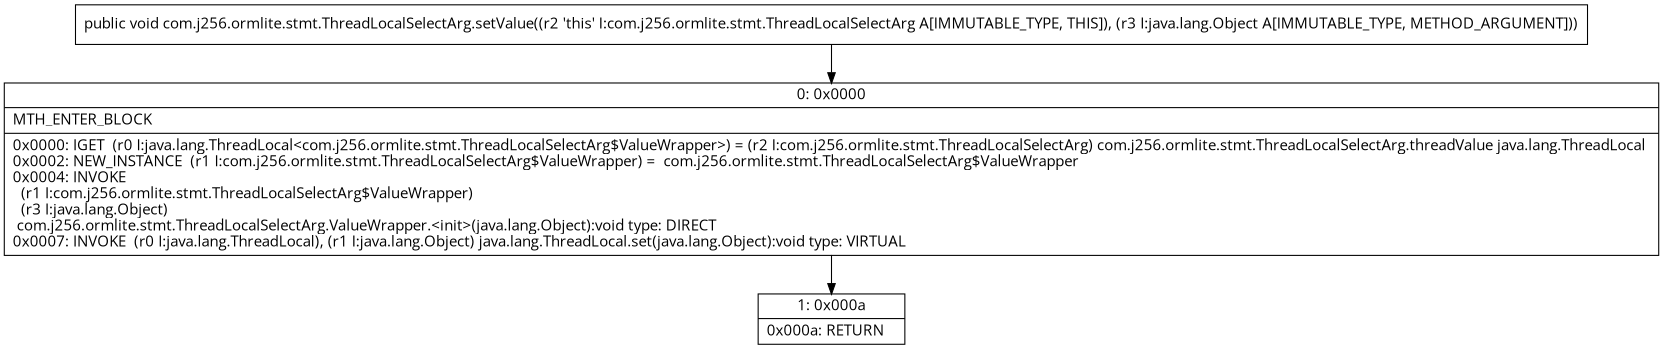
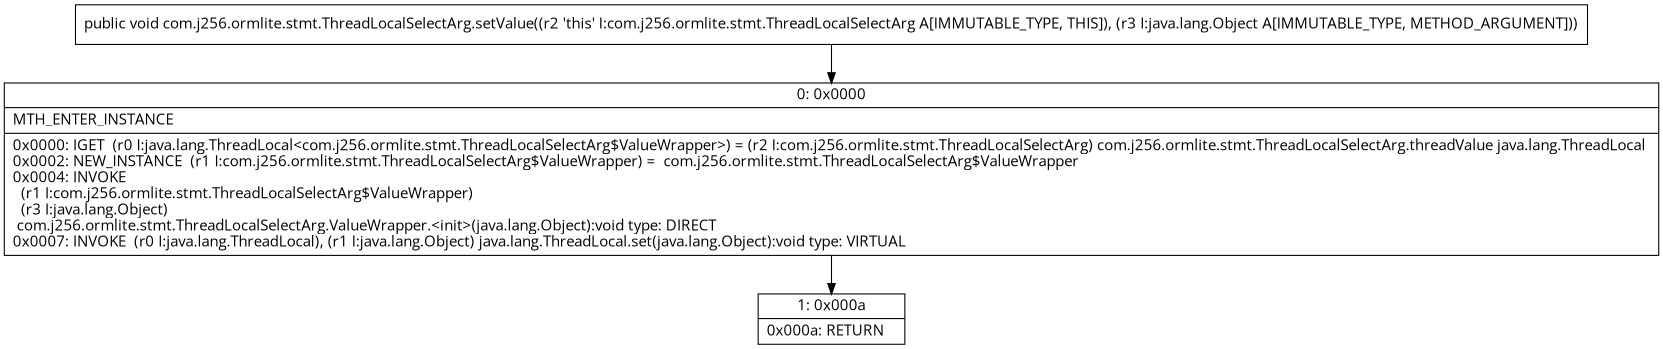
(82, 120) -> (94, 120)
